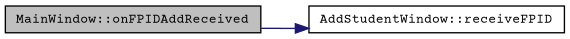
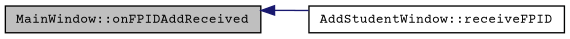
(278, 28) -> (292, 10)
